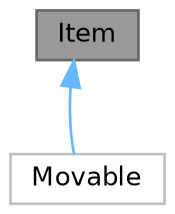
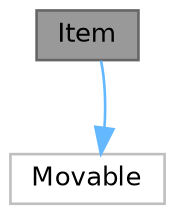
(70, 121) -> (105, 94)
